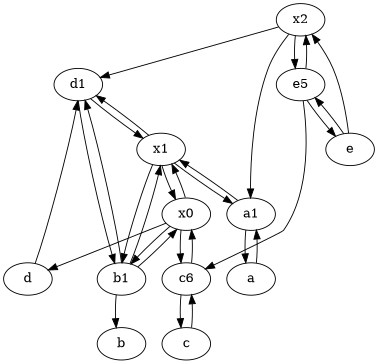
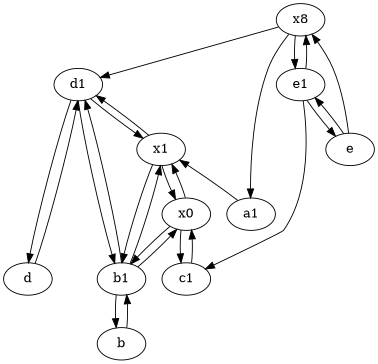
(301, 20) -> (301, 20)
(301, 85) -> (301, 85)
(199, 181) -> none
(103, 248) -> (48, 176)
(186, 279) -> (186, 279)
(251, 279) -> none
none -> (128, 316)
(186, 344) -> none
